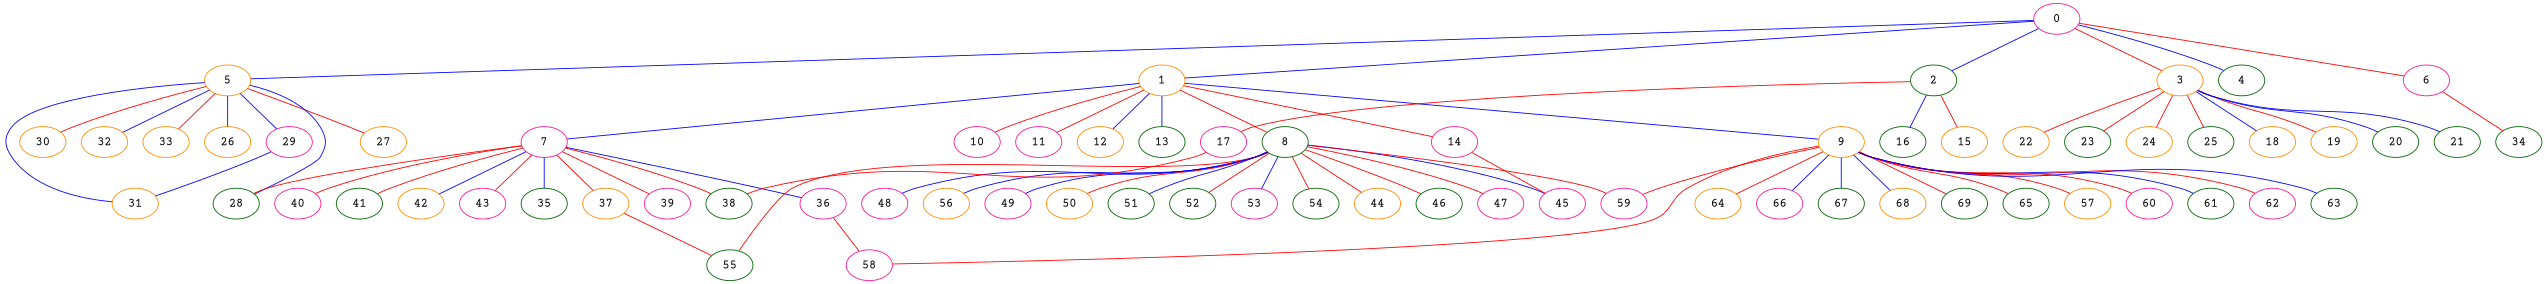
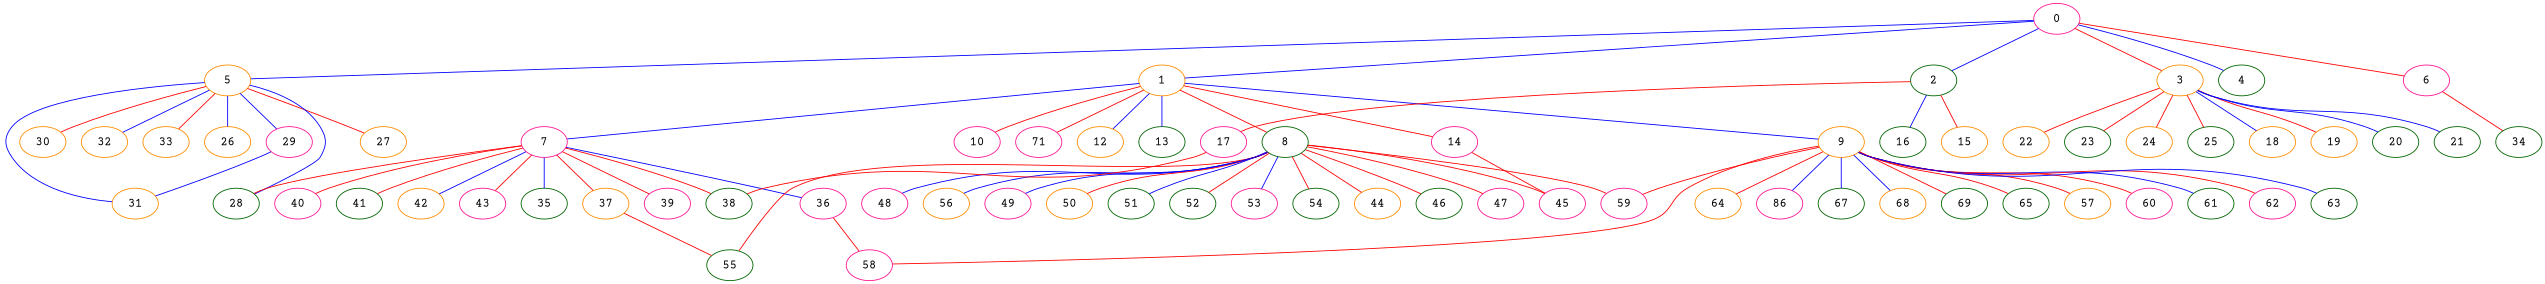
(1039, 142) -> (1039, 142)
(1463, 170) -> (1463, 170)
(1780, 204) -> (1780, 204)
